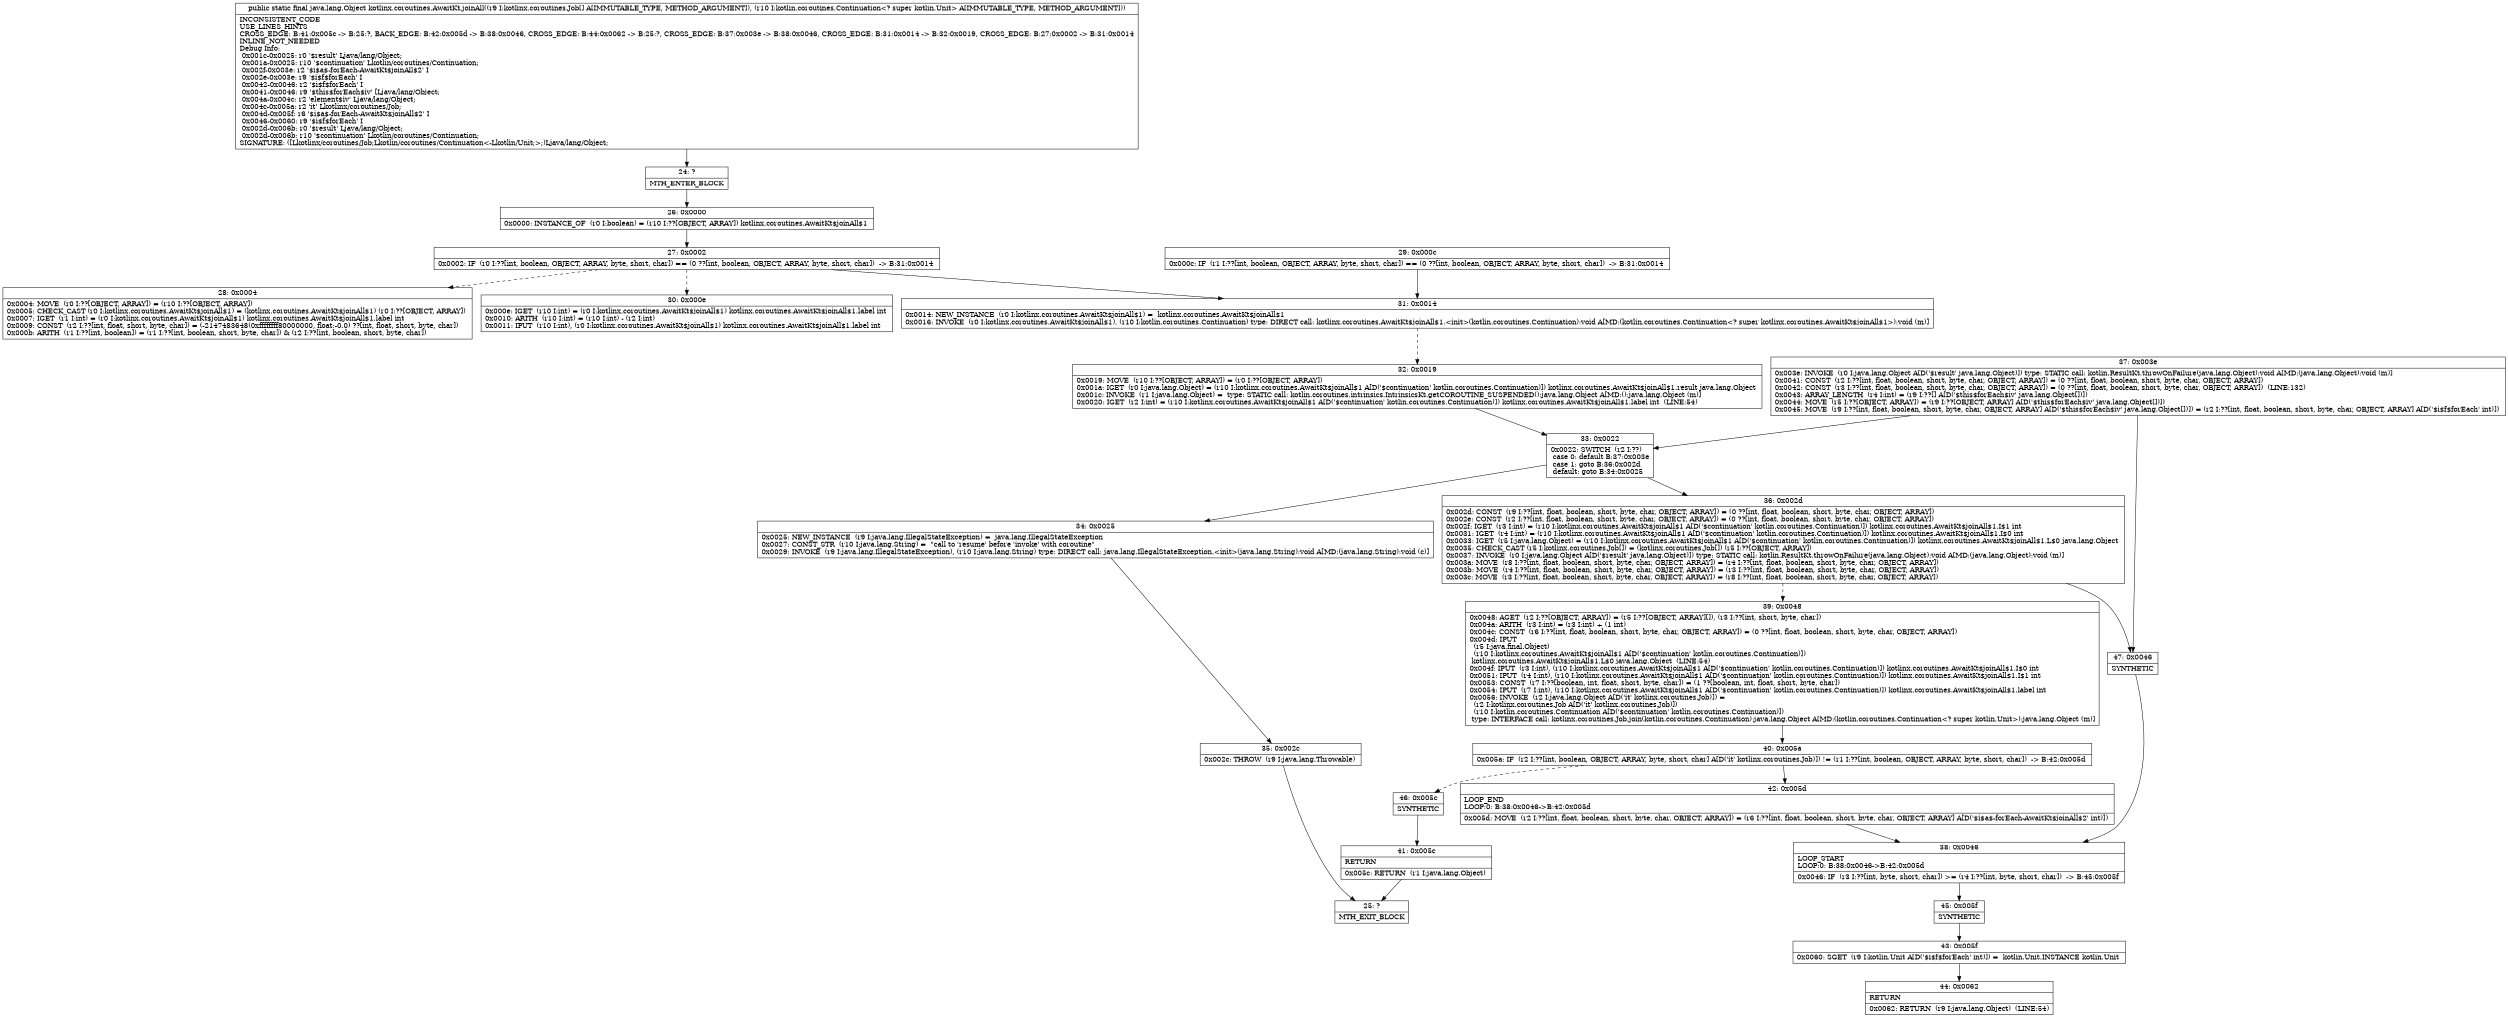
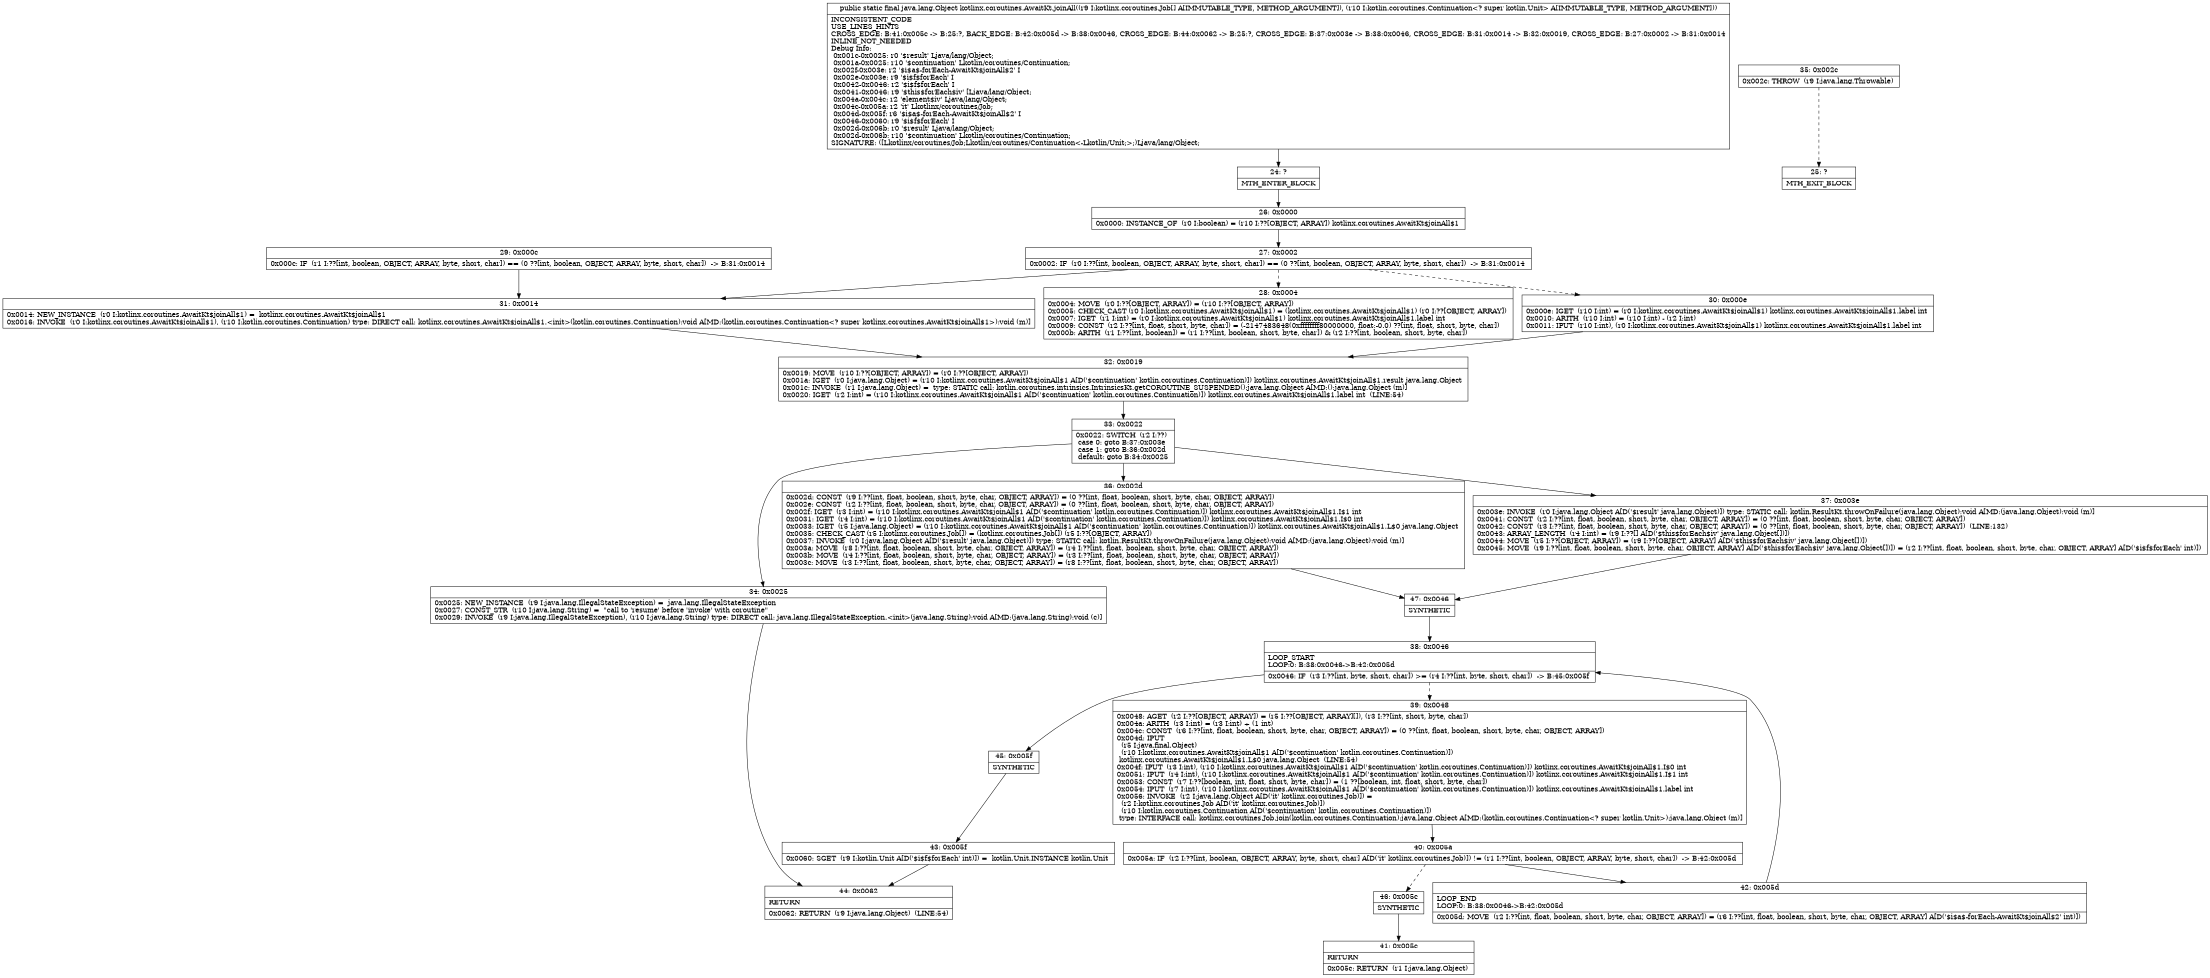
(1417, 344) -> (785, 342)
none -> (1468, 345)
(1785, 432) -> (1383, 471)
(1600, 457) -> (1121, 443)
(1783, 590) -> (1430, 689)
(1190, 649) -> (748, 760)
(1309, 836) -> (1819, 125)
(1393, 888) -> none
